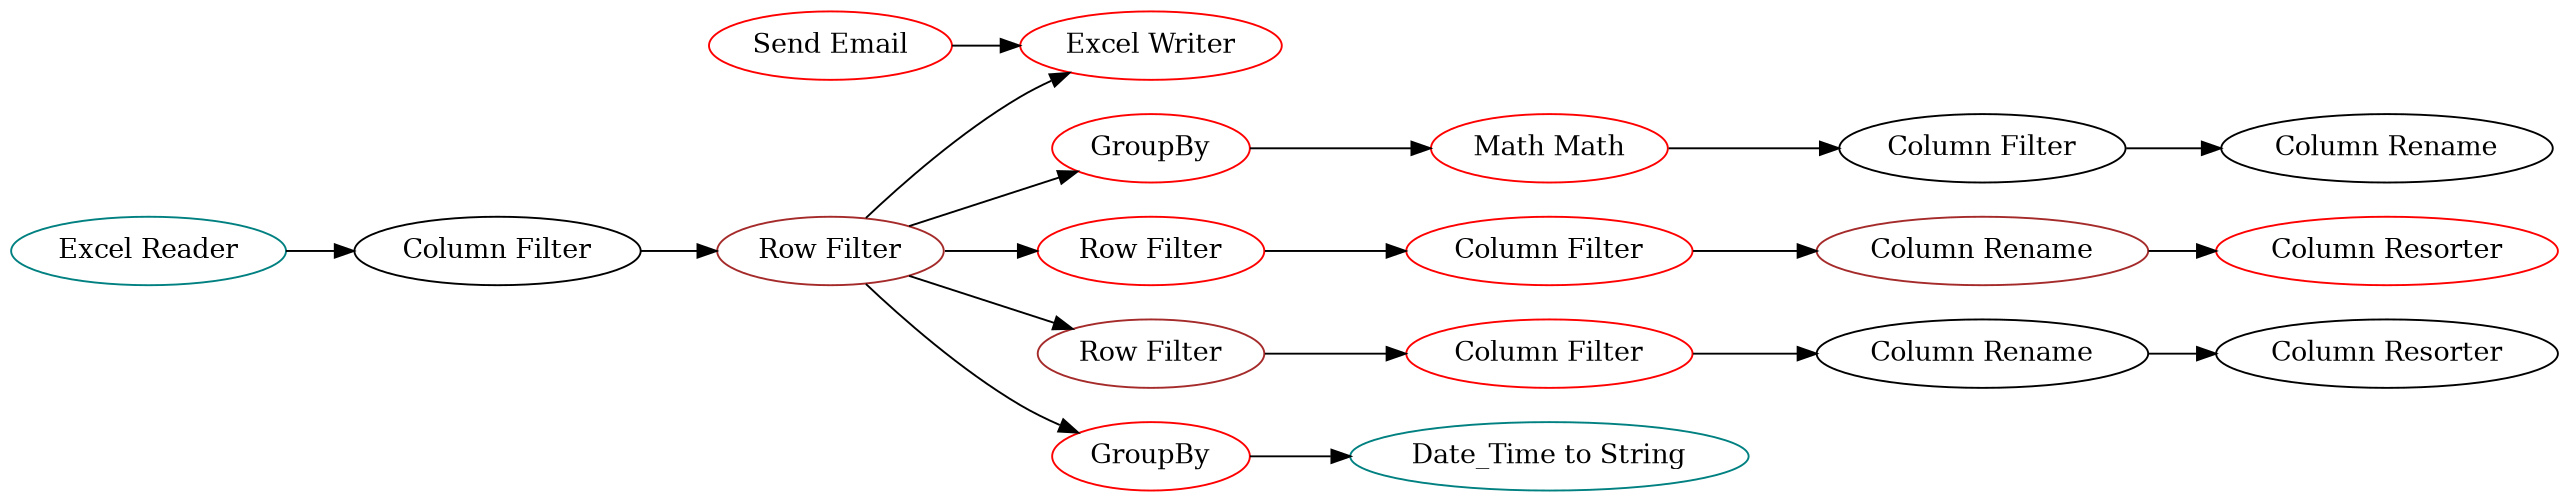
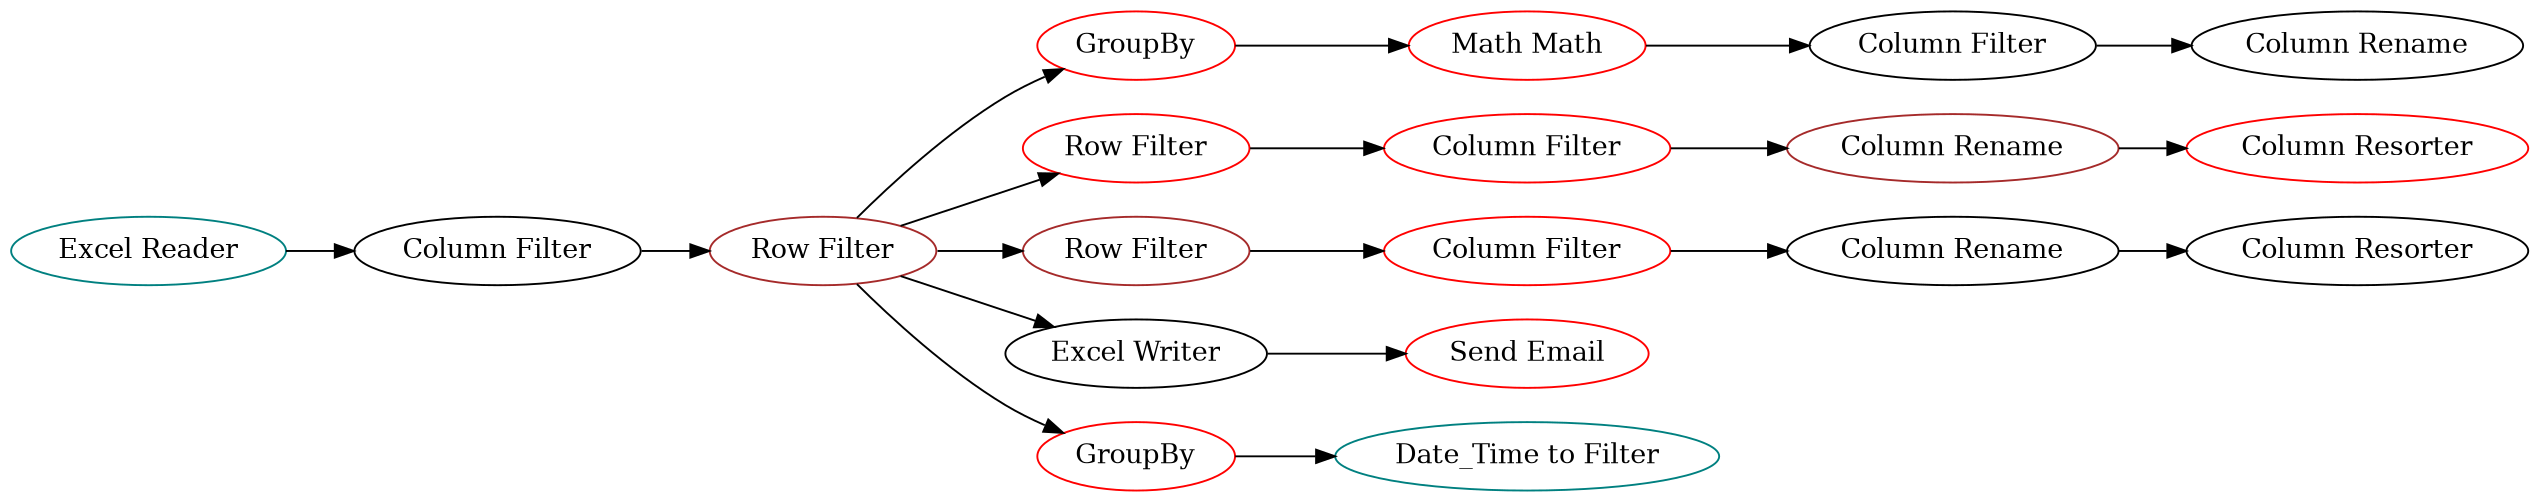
(976, 46) -> (1327, 354)
(1151, 46) -> (1136, 354)
(1549, 456) -> (1527, 456)
